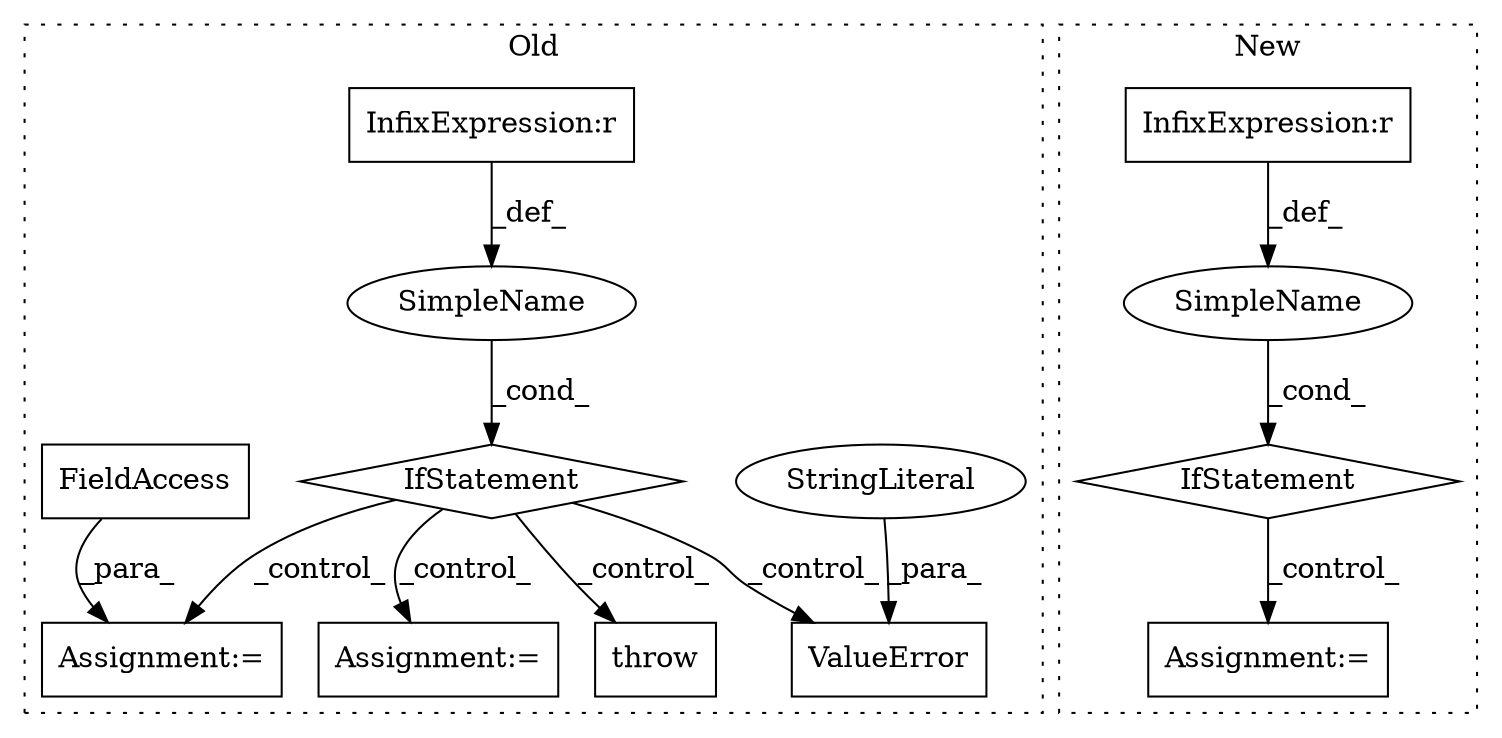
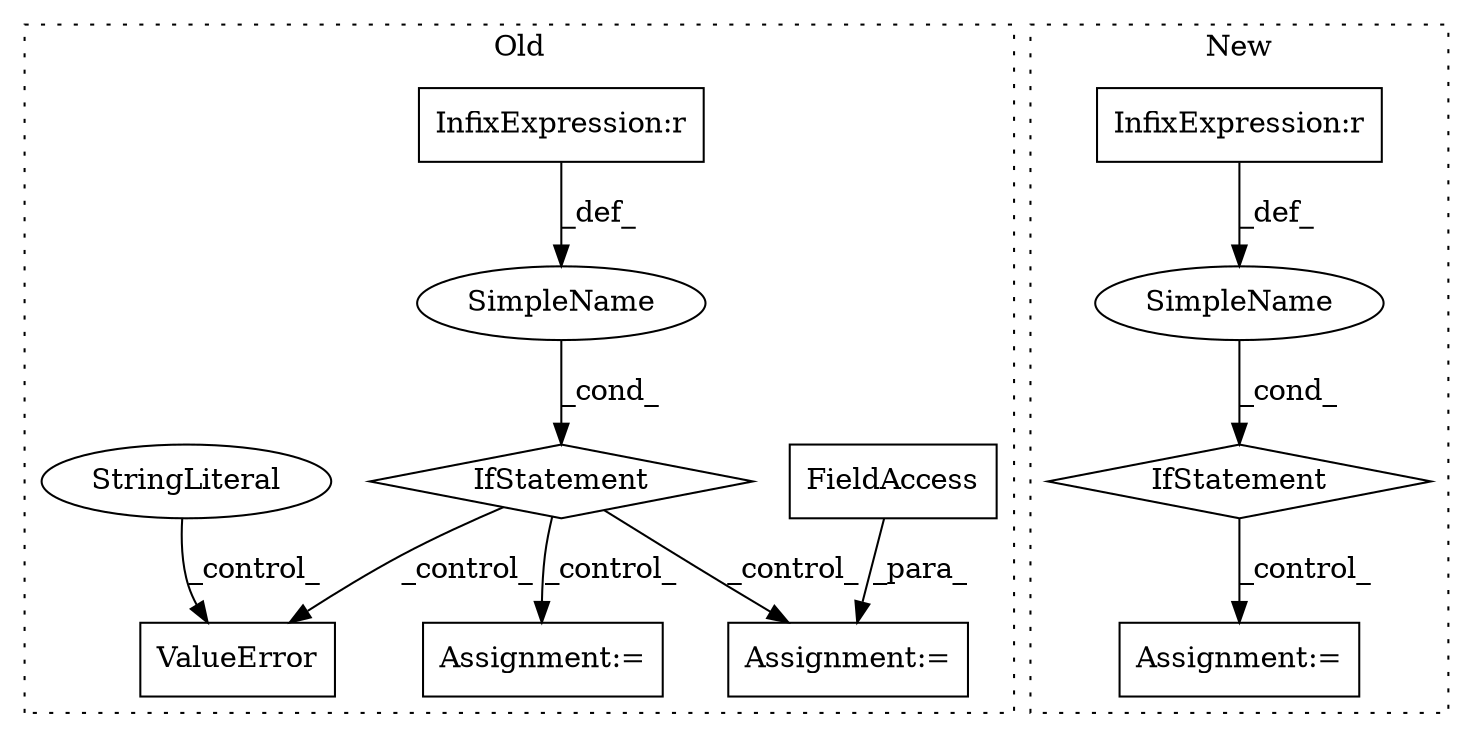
(934, 571) -> (254, 571)
(656, 660) -> none
